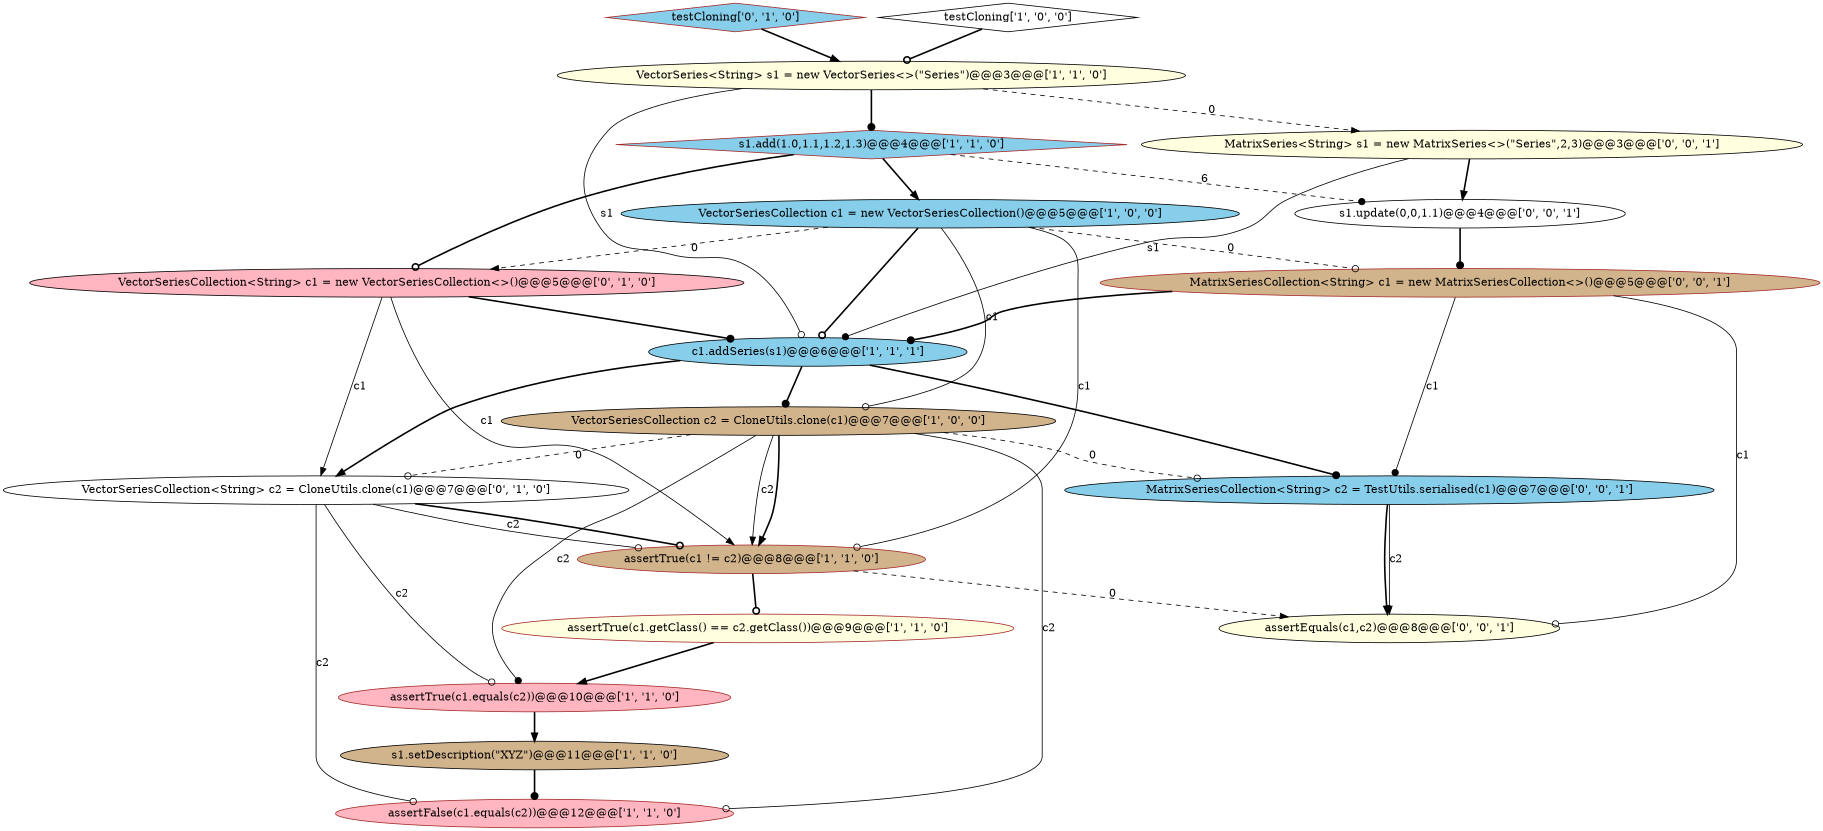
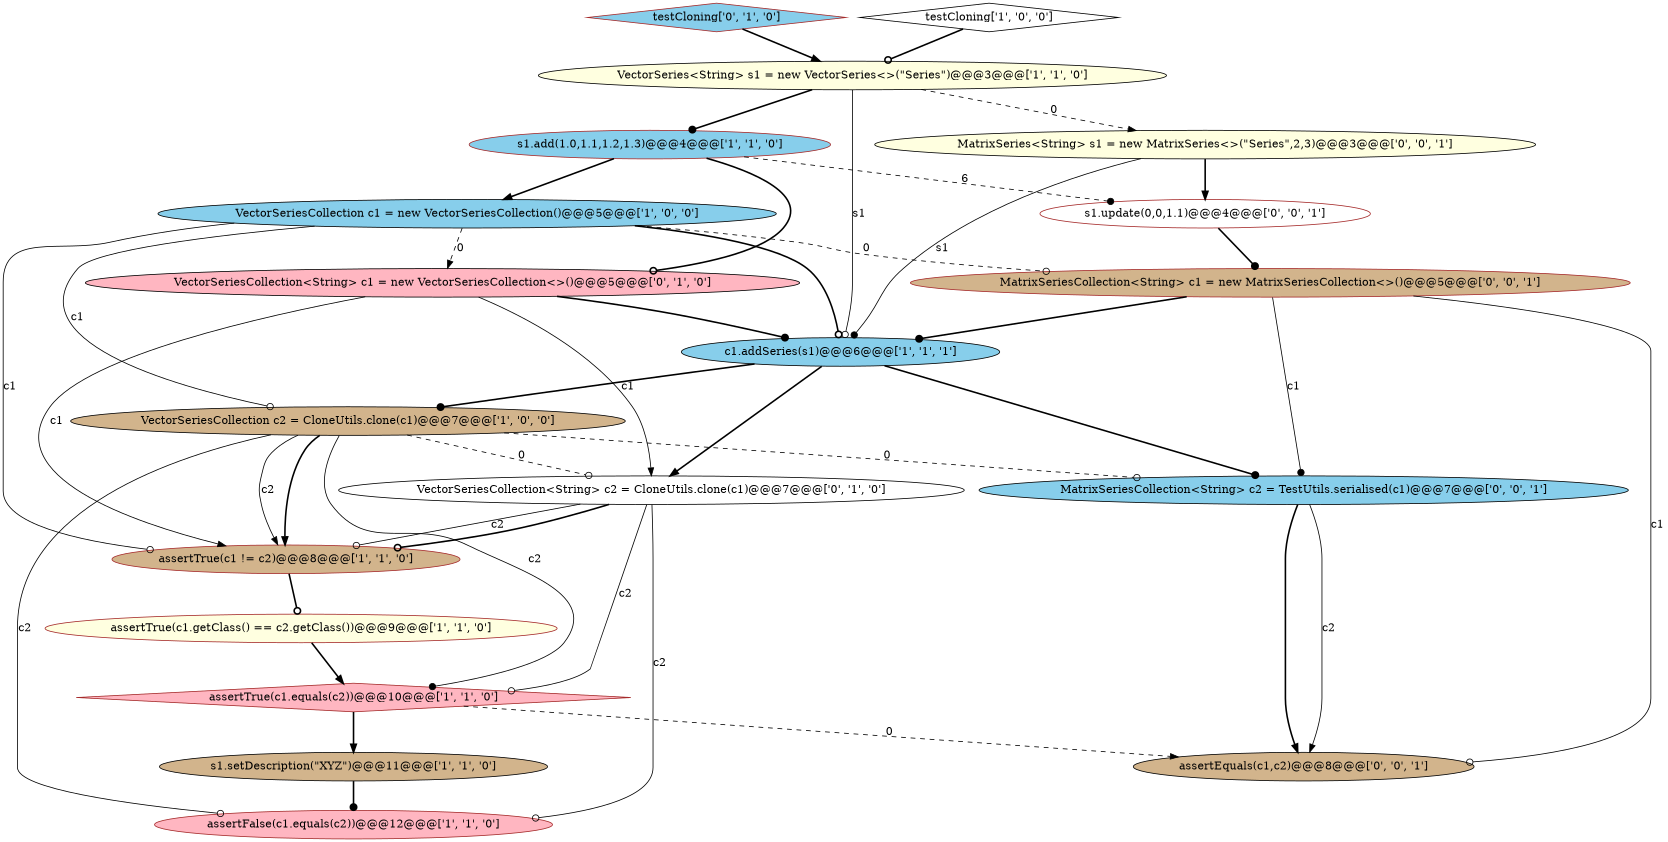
(871, 145) -> (650, 145)
(1460, 214) -> (1205, 214)
(1067, 593) -> (817, 731)
(1389, 628) -> (1304, 767)
(535, 698) -> (354, 698)
